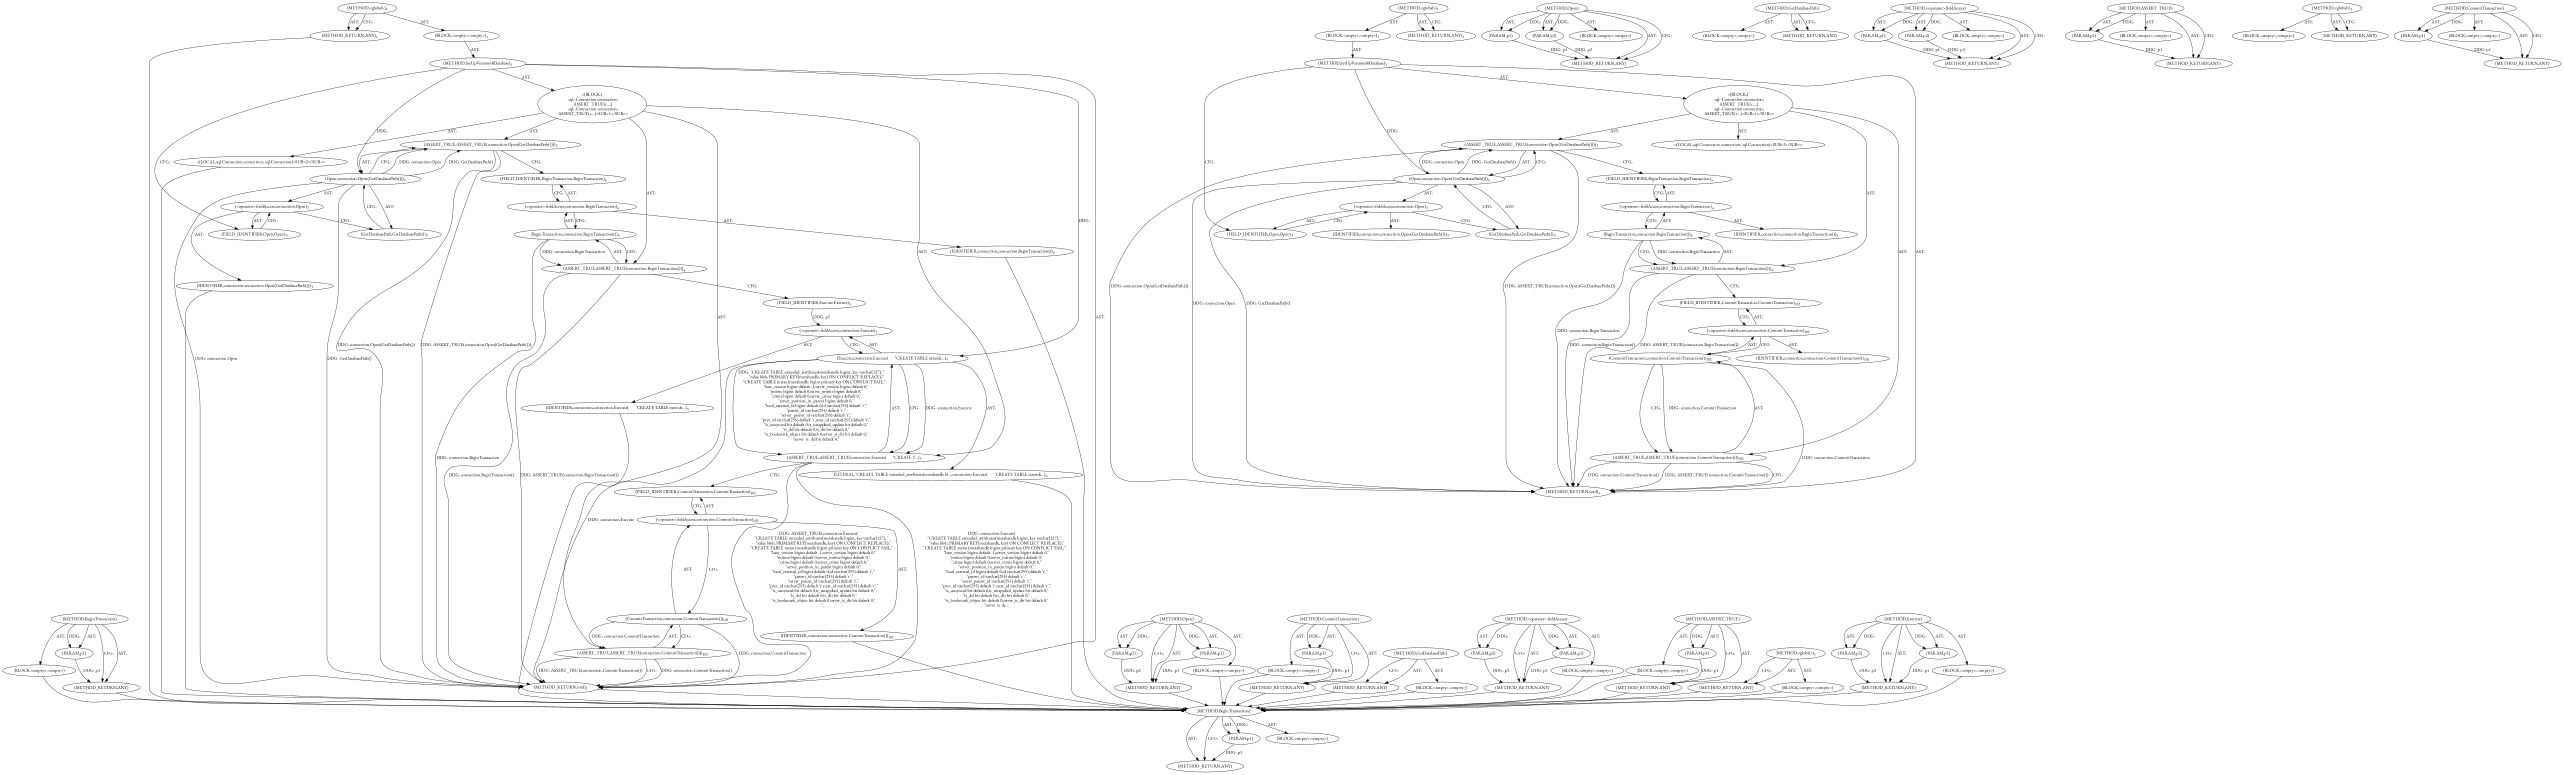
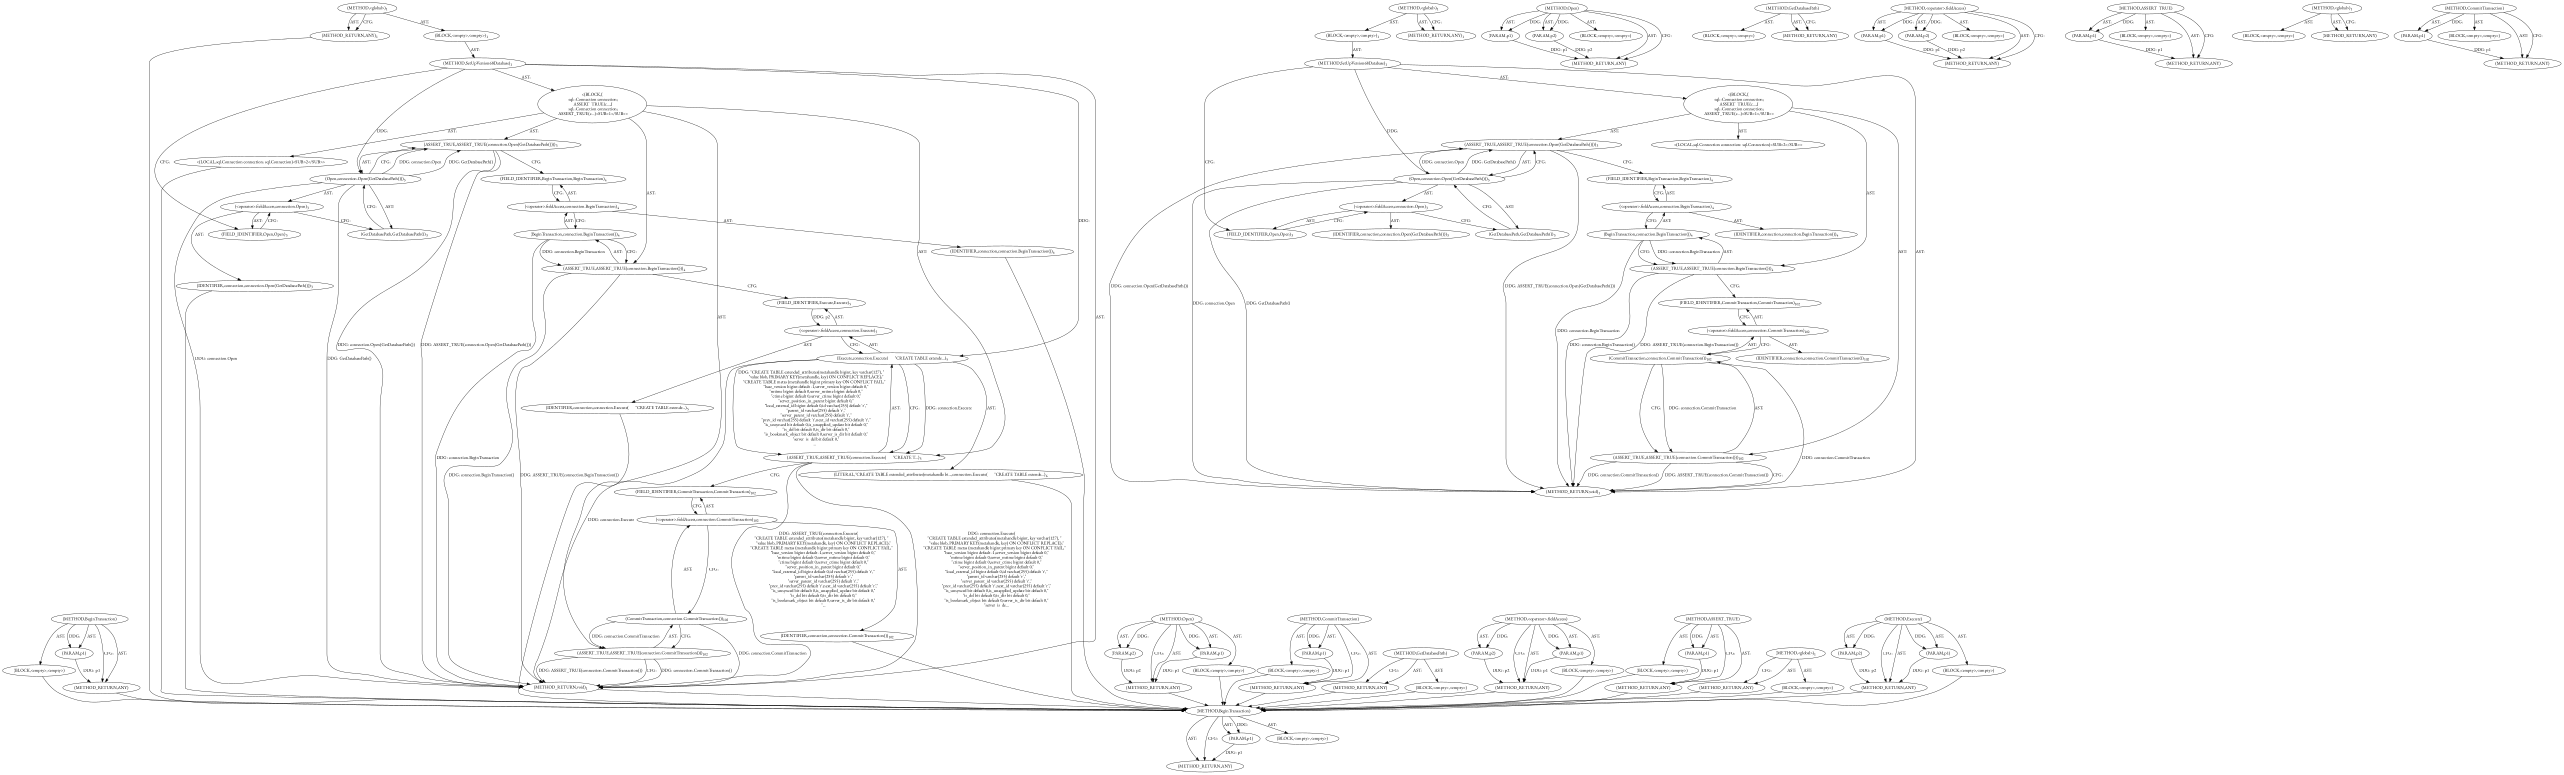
none -> (833, 317)
